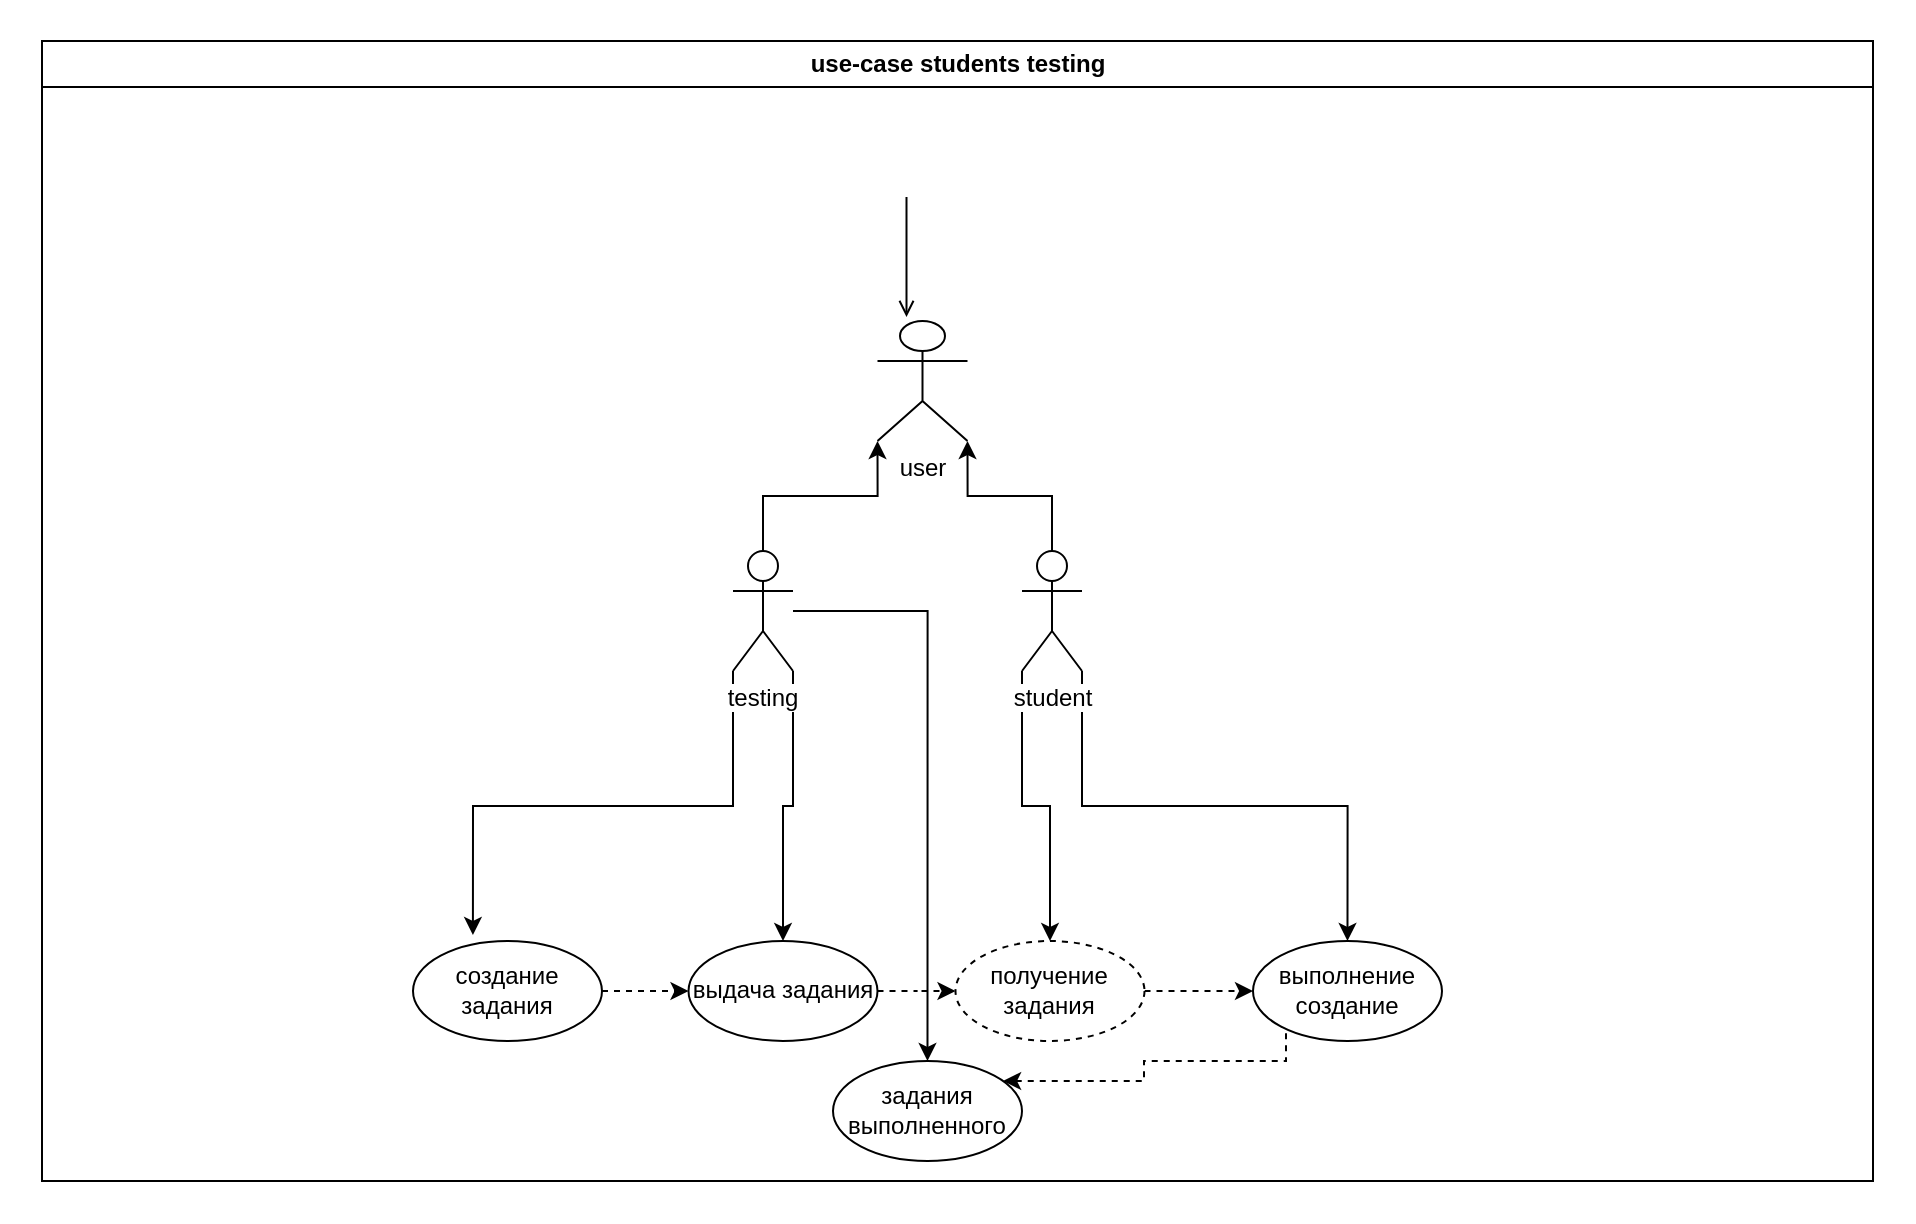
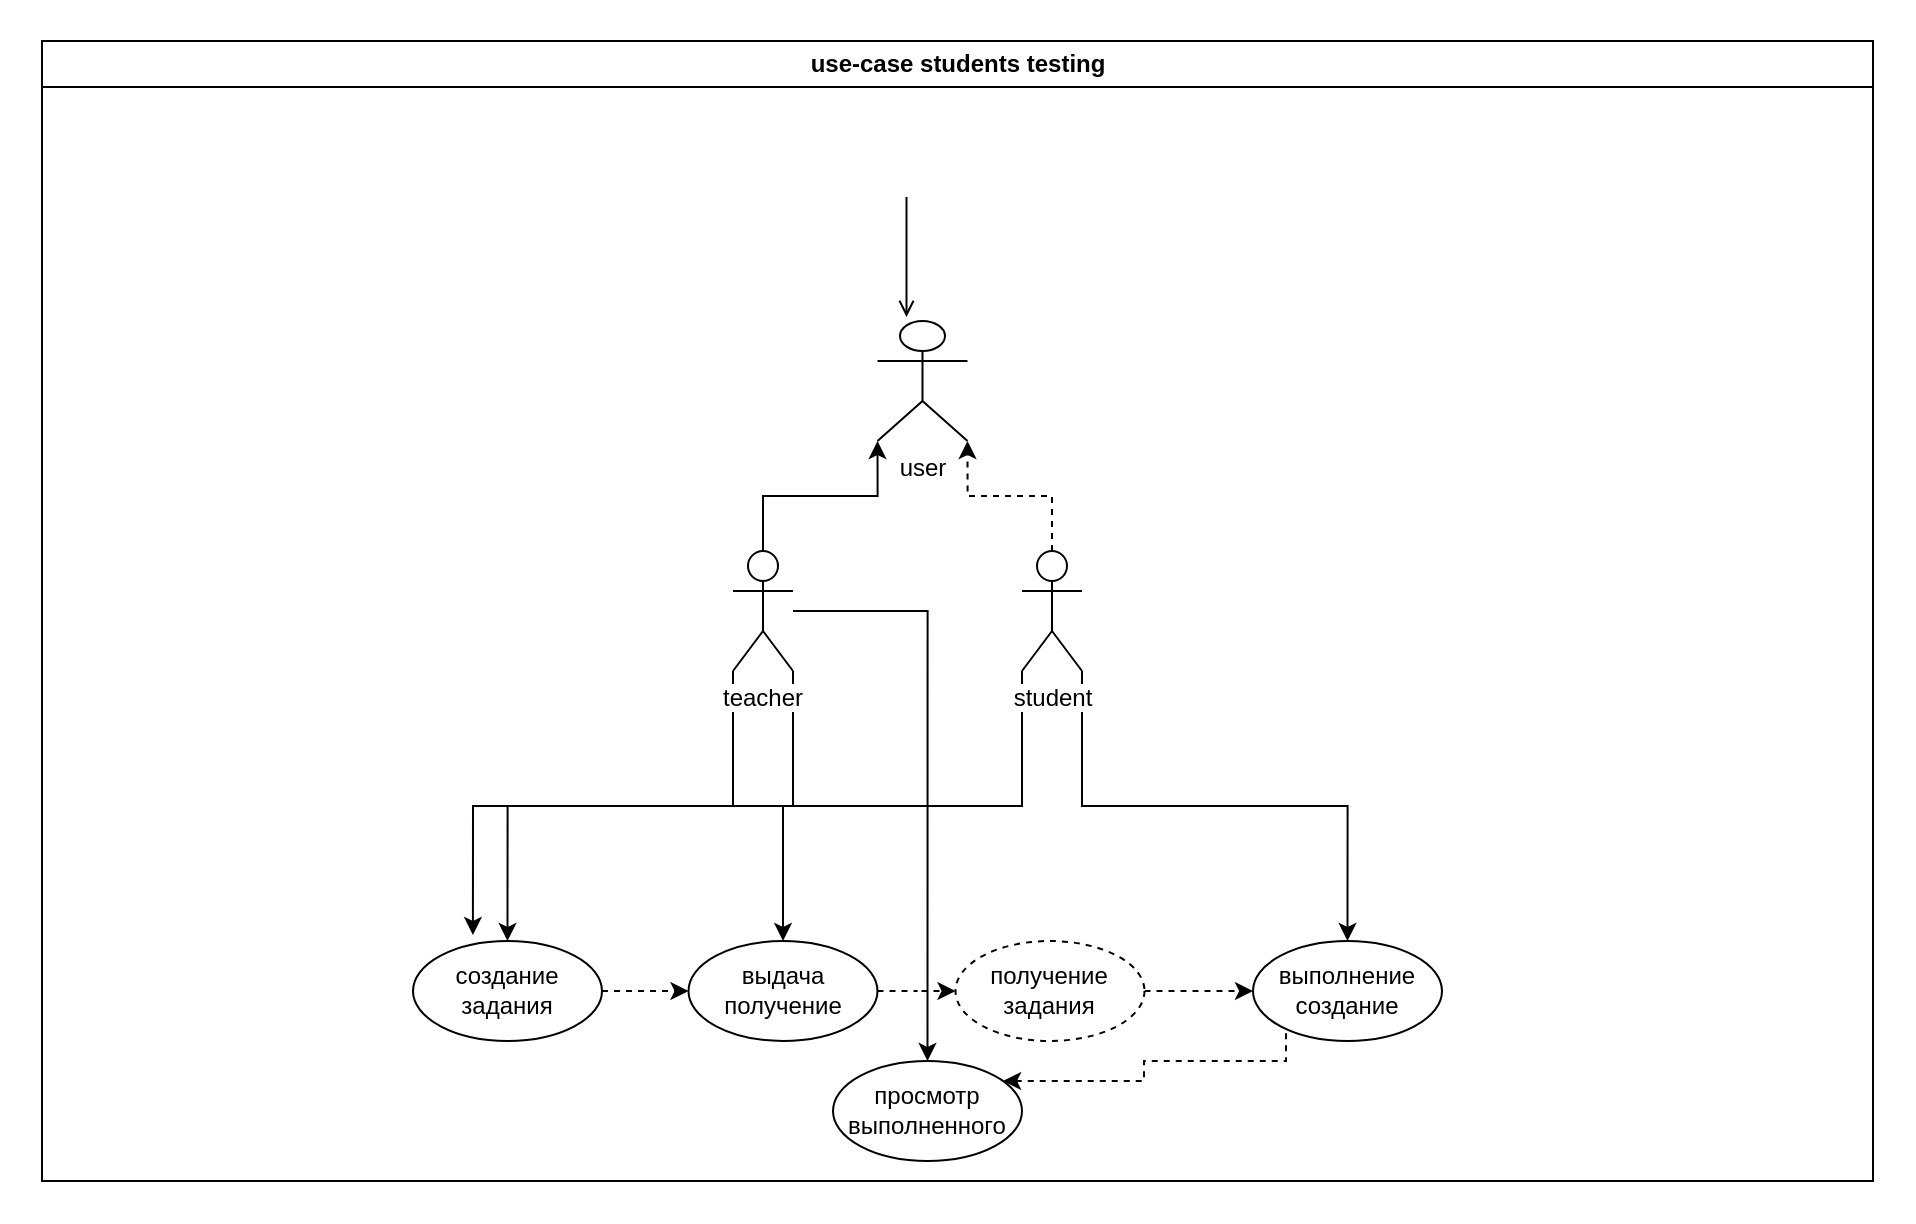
(1014, 496) -> (1014, 496)
(764, 699) -> (764, 699)
(1050, 851) -> (911, 806)
(784, 991) -> (784, 991)
(928, 1111) -> (928, 1111)
